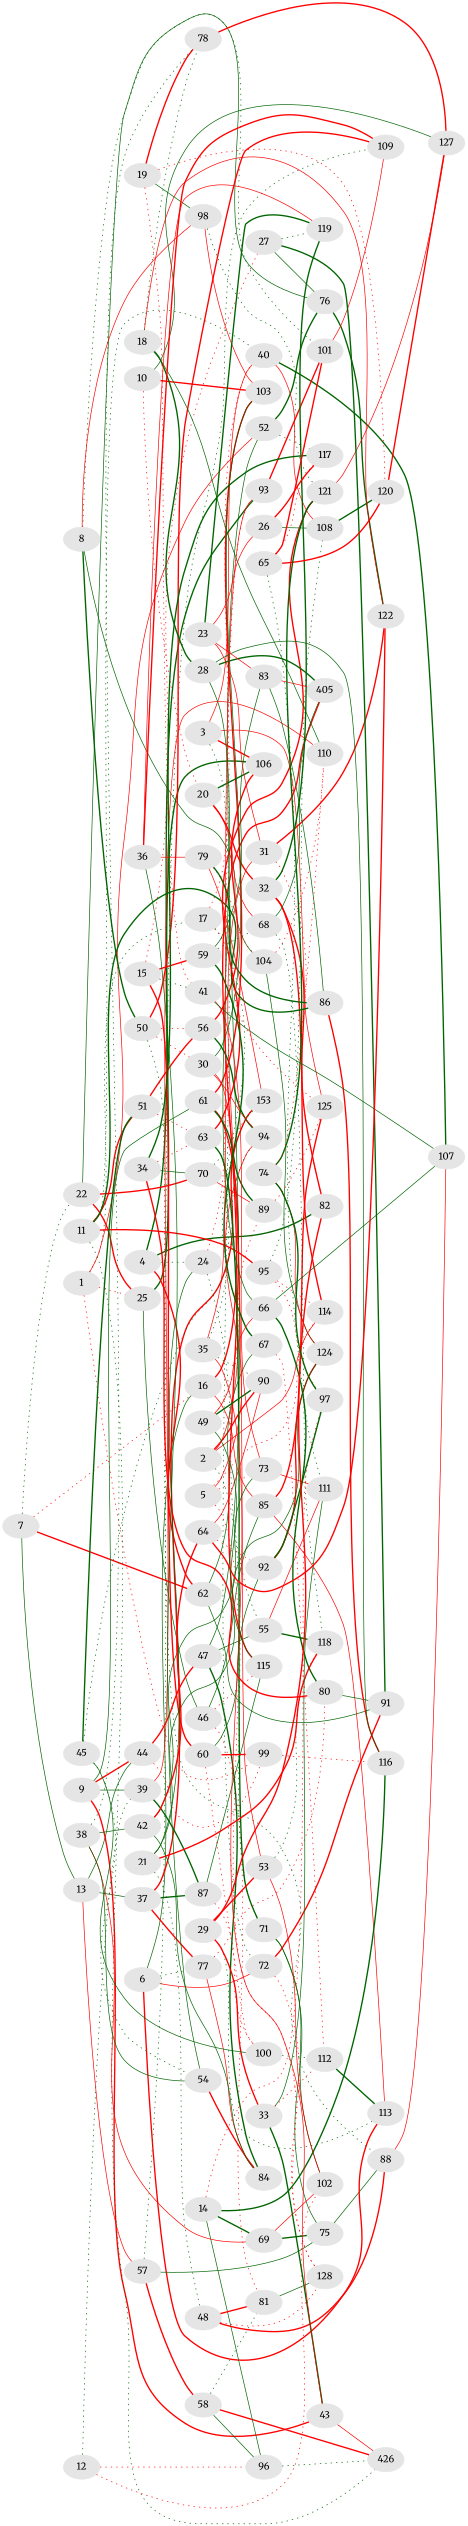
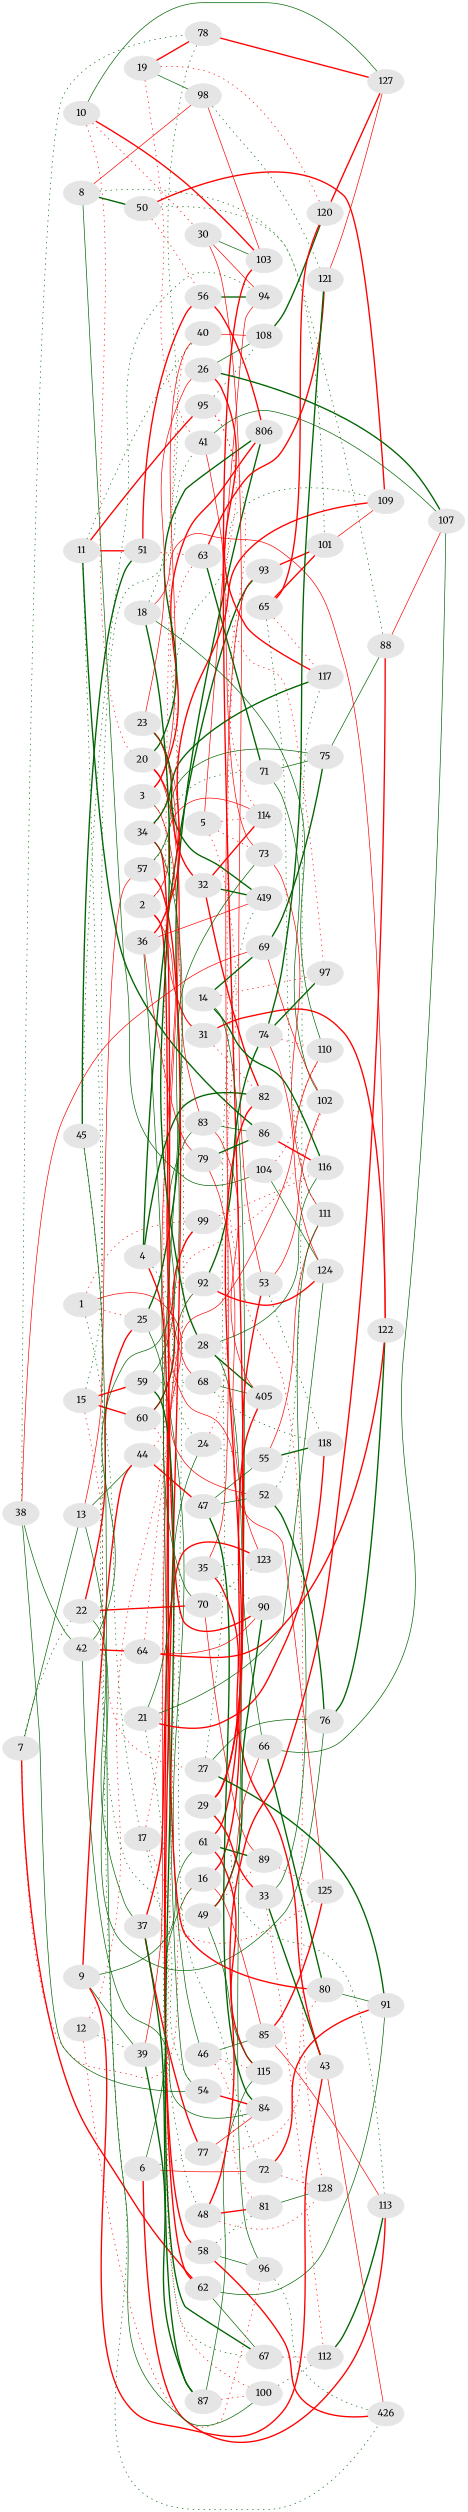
(325, 229) -> (264, 898)
(432, 723) -> (345, 419)
(264, 765) -> (264, 432)
(173, 1047) -> (144, 173)
(264, 1101) -> (264, 1561)
(301, 1486) -> (233, 1160)
(304, 2138) -> (270, 1814)
